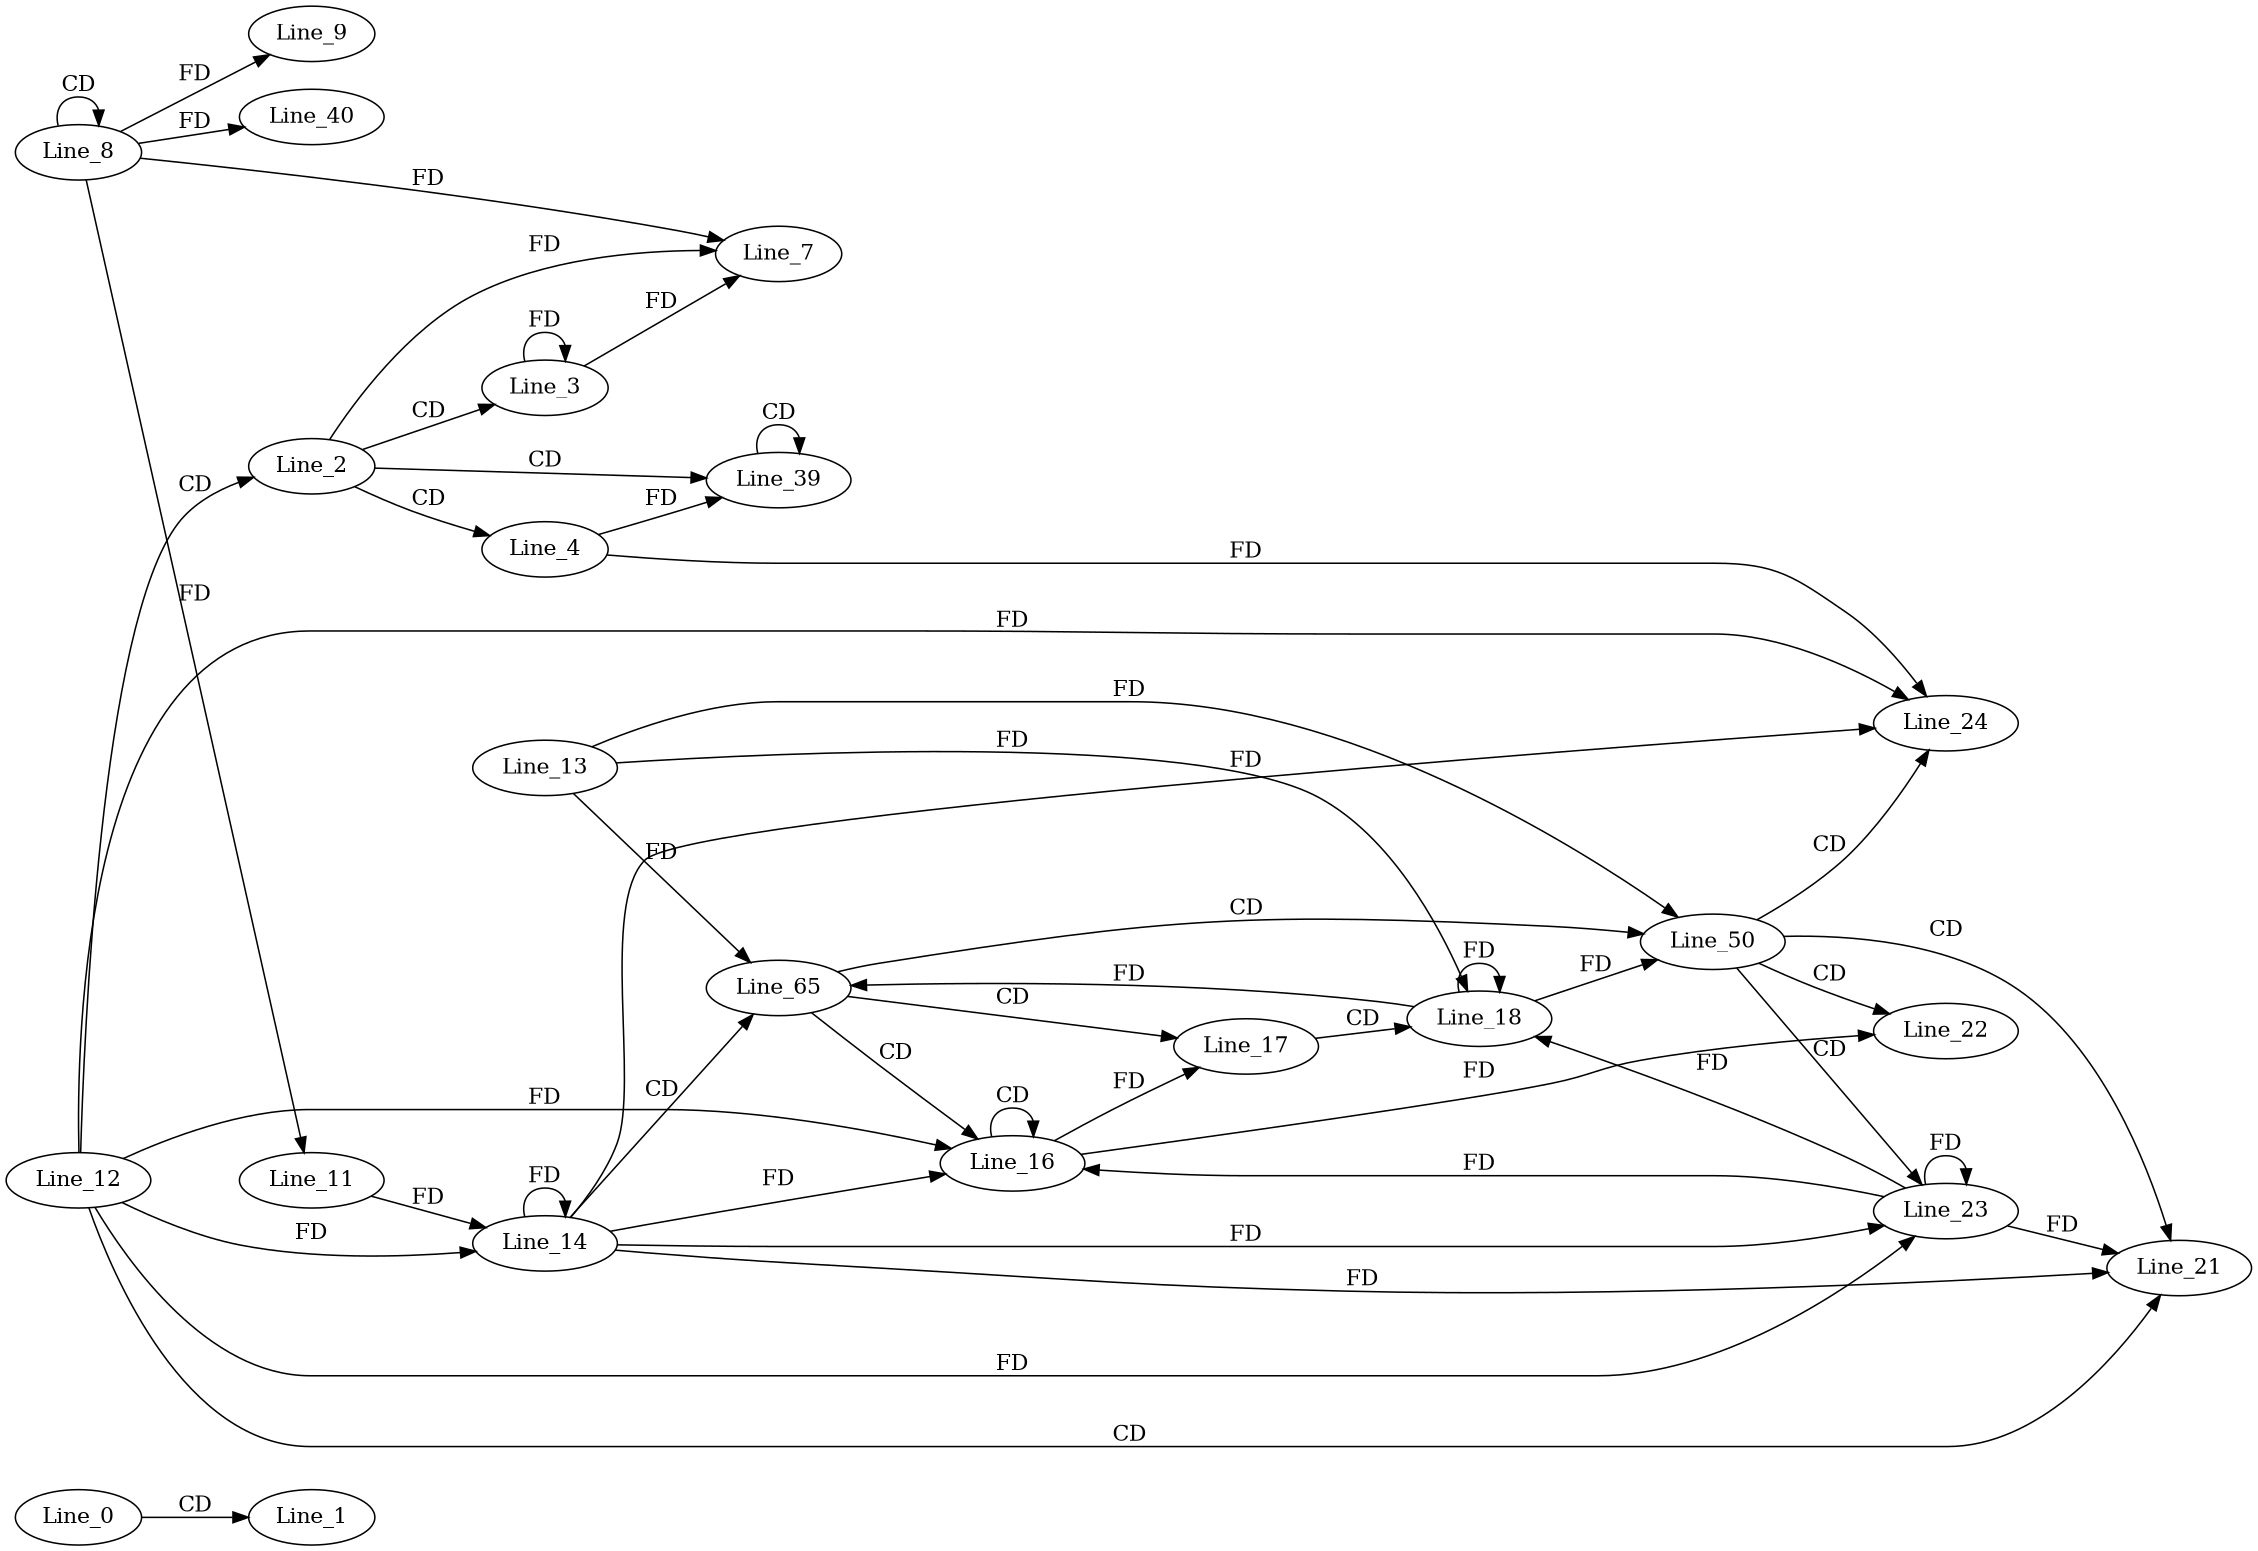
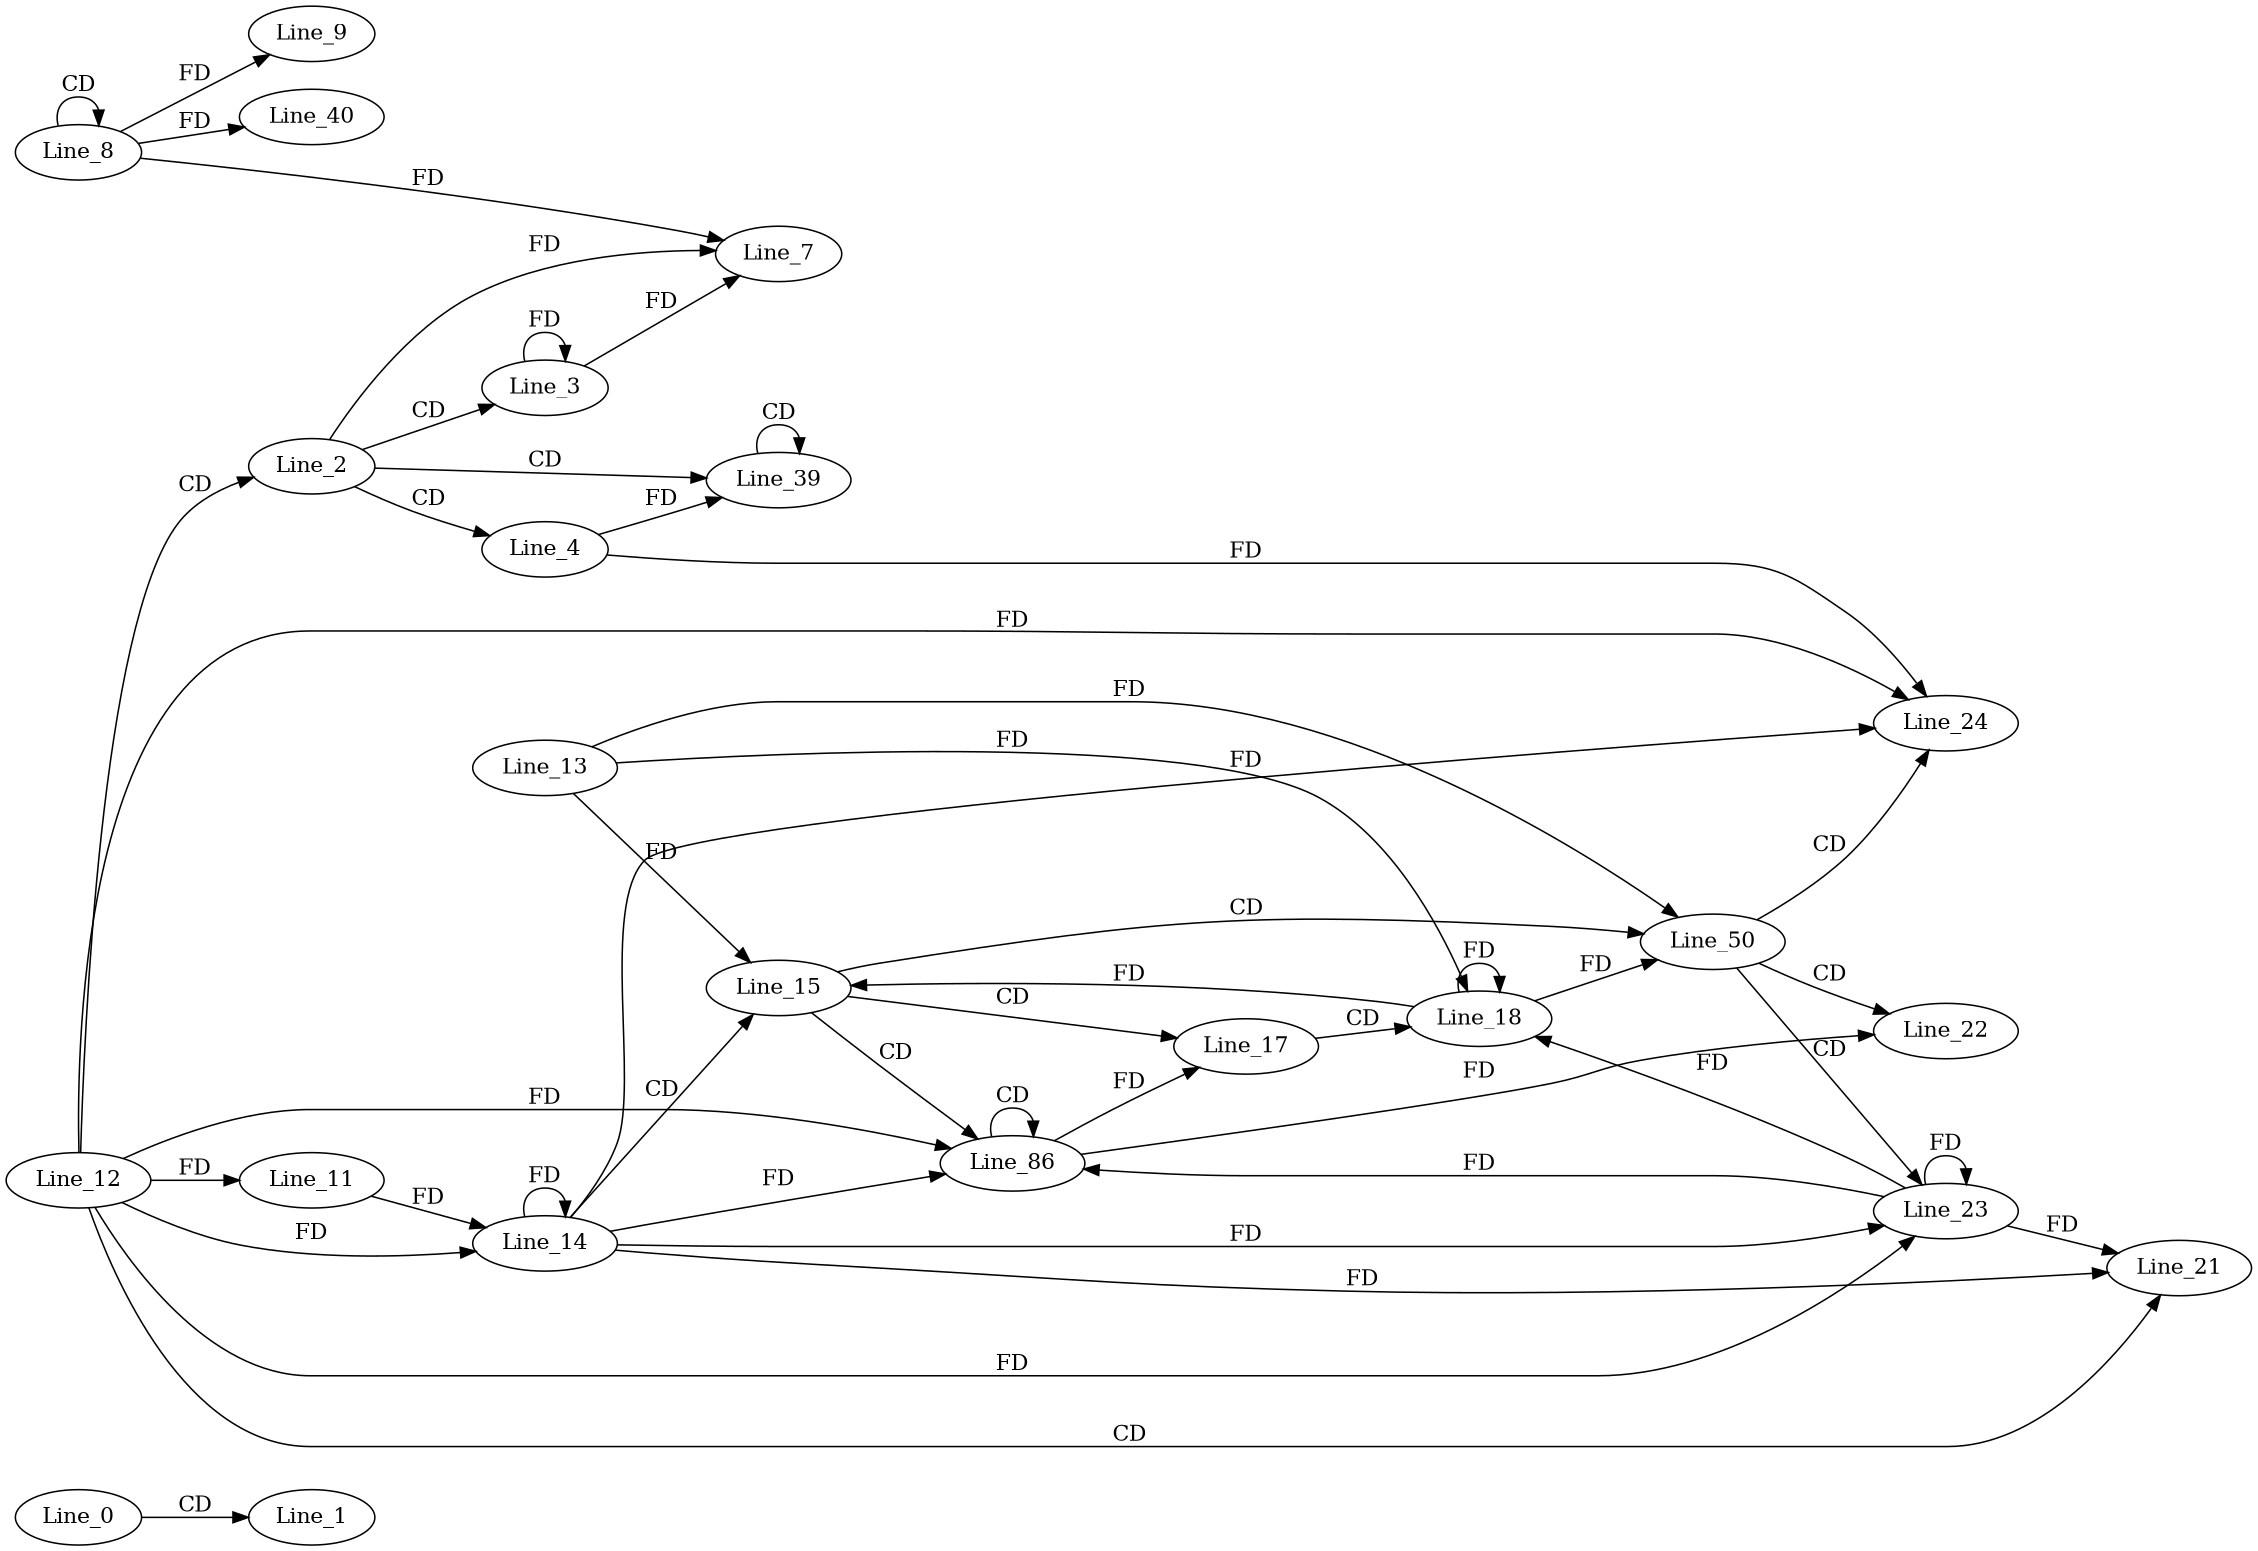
(193, 659) -> (187, 1180)
(779, 988) -> (779, 988)
(2033, 1002) -> none
(1013, 1163) -> (1013, 1163)
